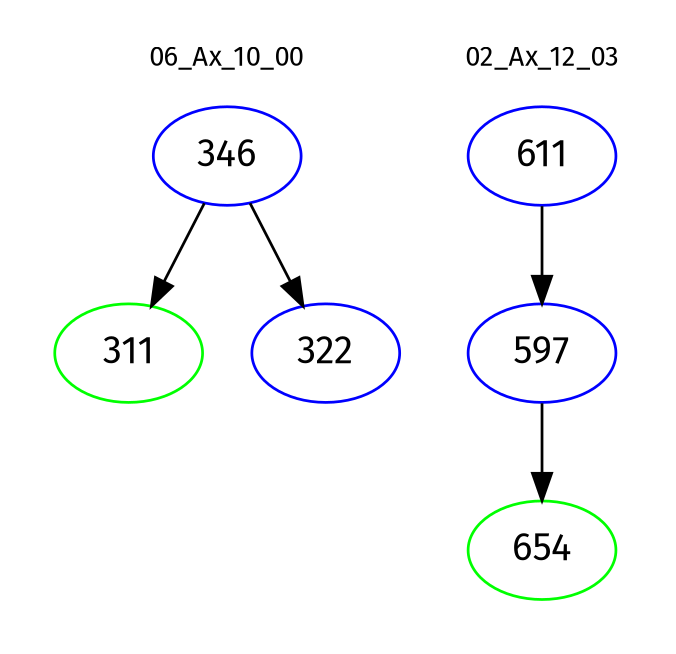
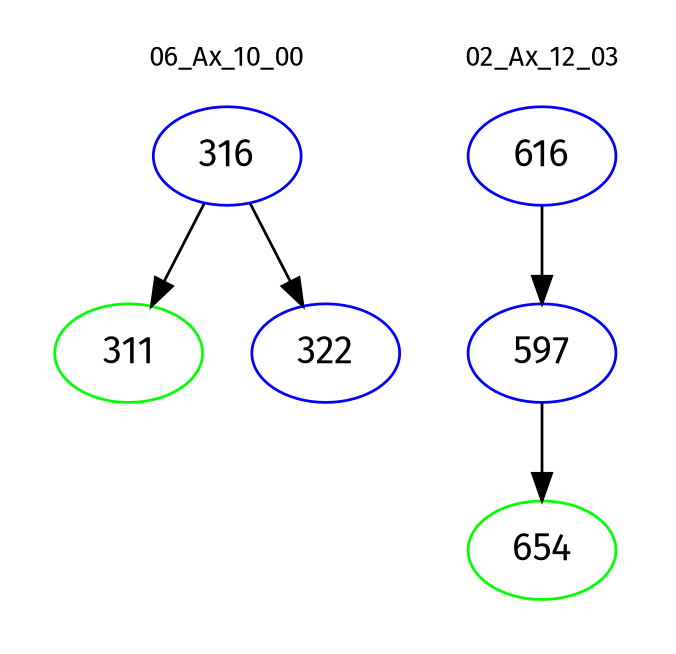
(227, 156) -> (227, 156)
(542, 156) -> (542, 156)
